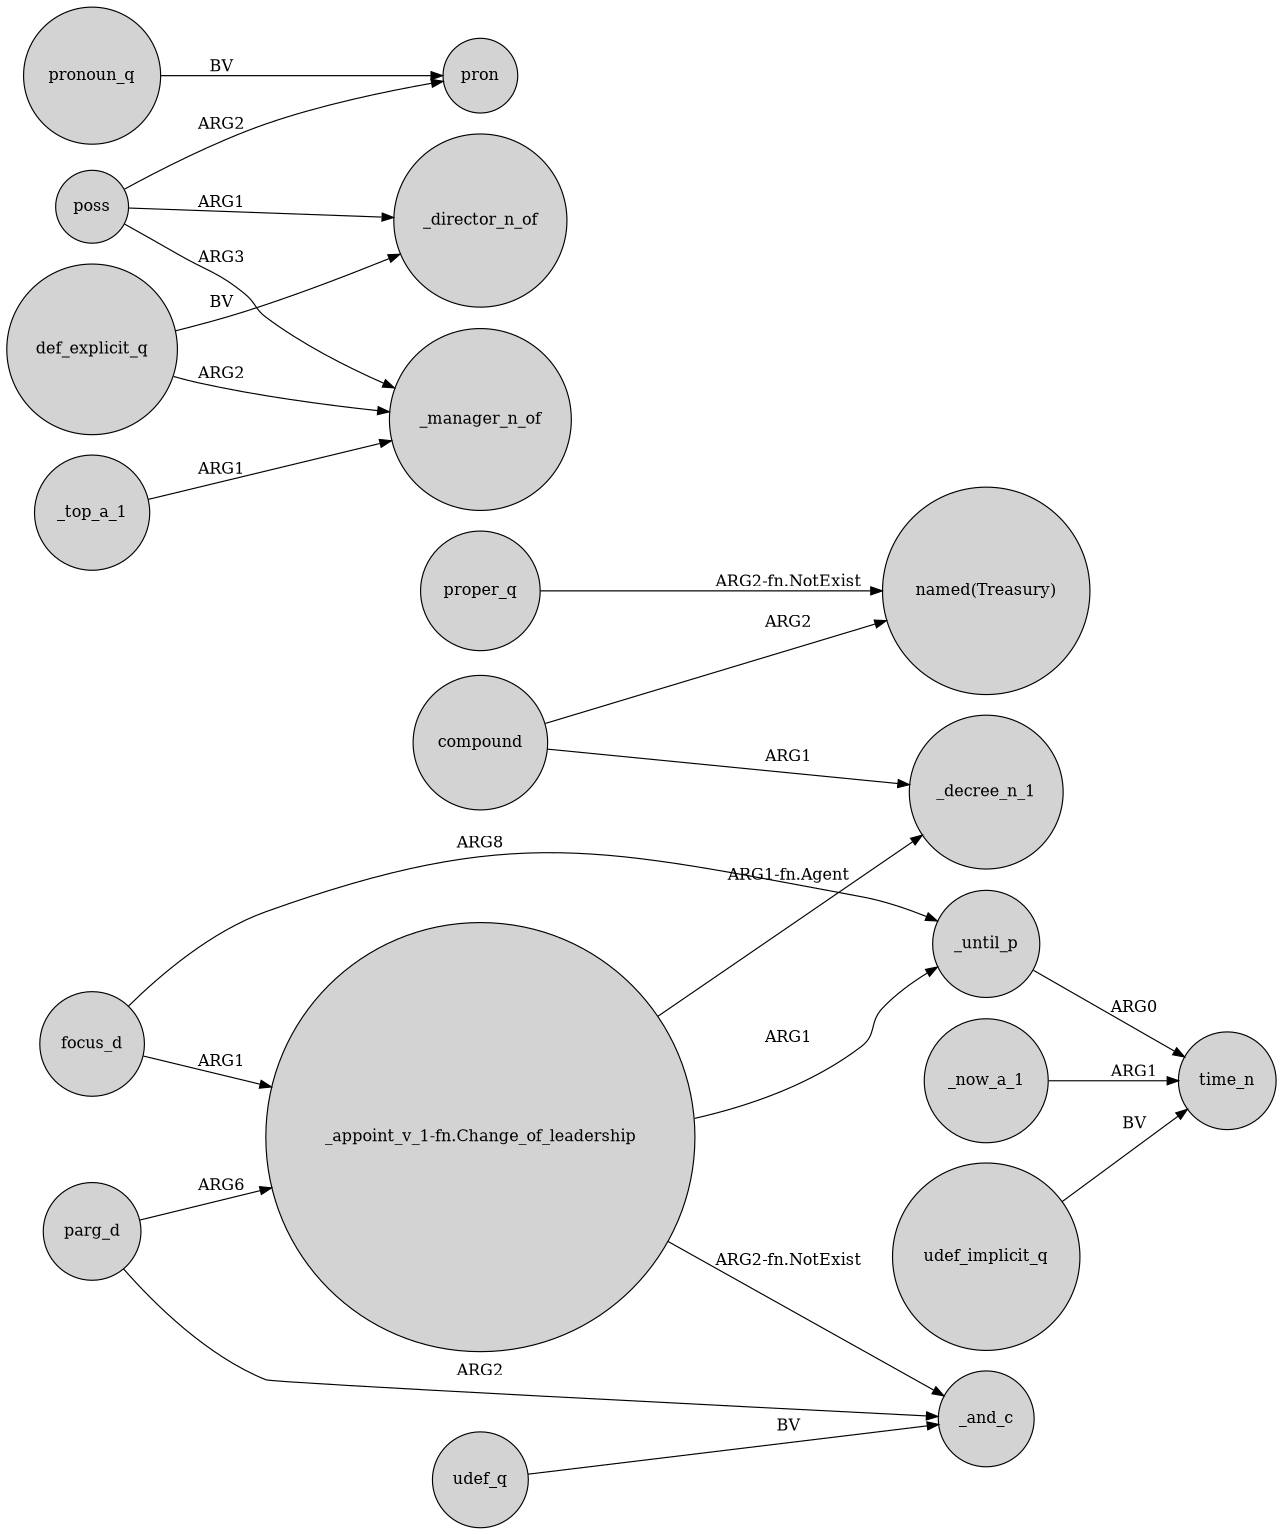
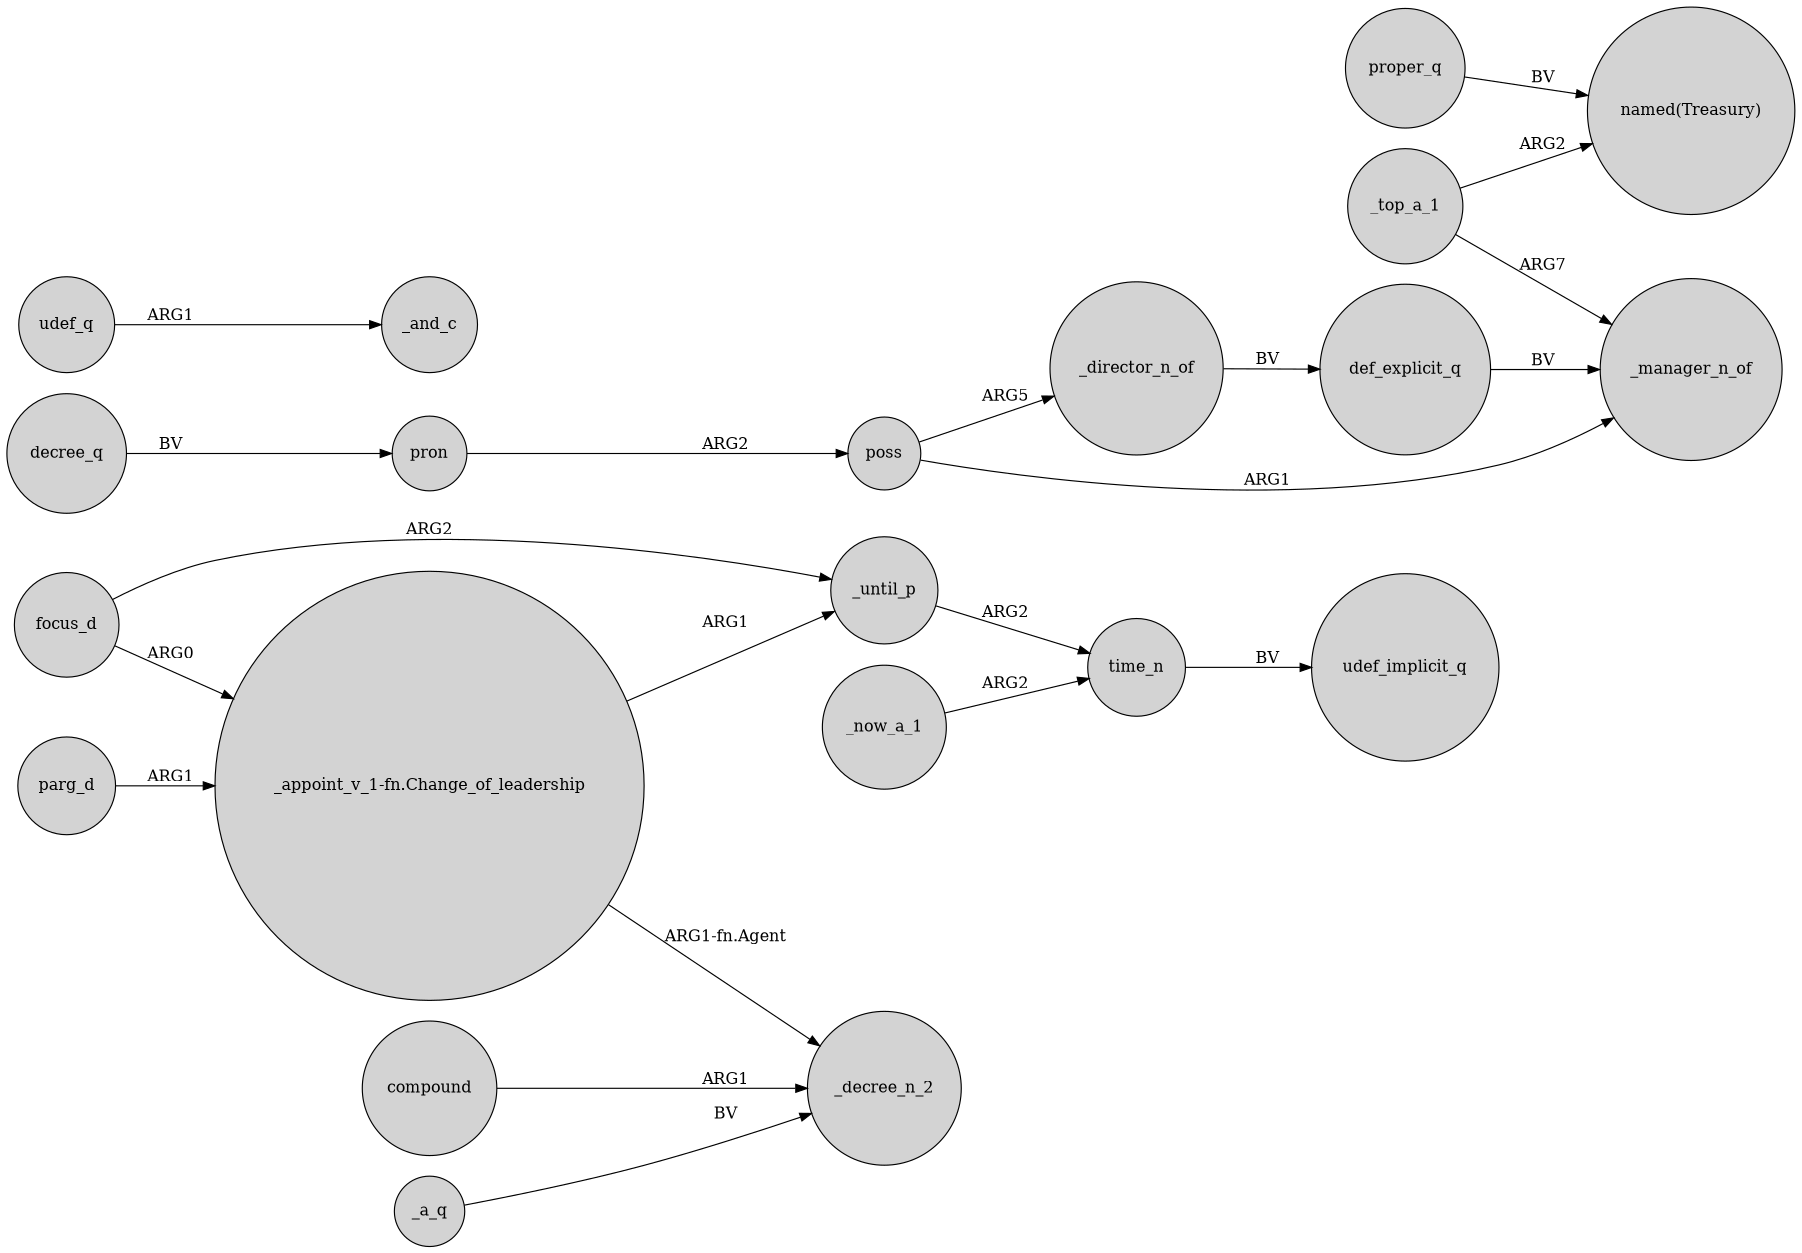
(92, 76) -> (67, 454)
(273, 122) -> (652, 454)
(222, 203) -> (1006, 397)
(222, 258) -> (1268, 481)
(284, 299) -> (1266, 369)
(222, 374) -> (1543, 361)
(222, 470) -> (1543, 265)
(789, 582) -> (1543, 78)
(710, 674) -> (1521, 168)
(986, 792) -> (884, 1088)
(480, 843) -> (430, 530)
(1134, 1008) -> (1006, 613)
(222, 1062) -> (171, 654)
(1134, 1072) -> (1006, 684)
(1120, 1159) -> (1243, 667)
(222, 1186) -> (171, 777)
none -> (430, 1211)
(801, 1316) -> none
(505, 1394) -> none
(789, 1426) -> (171, 316)
